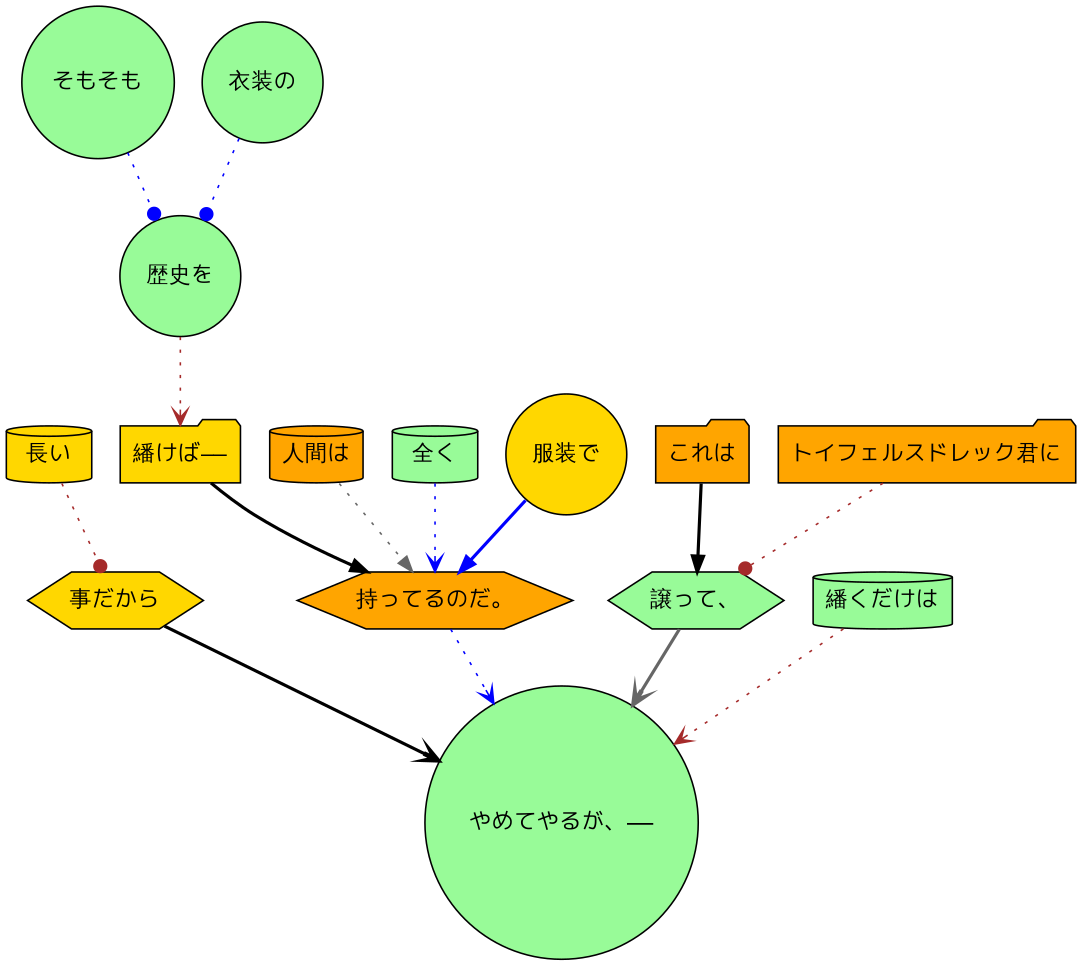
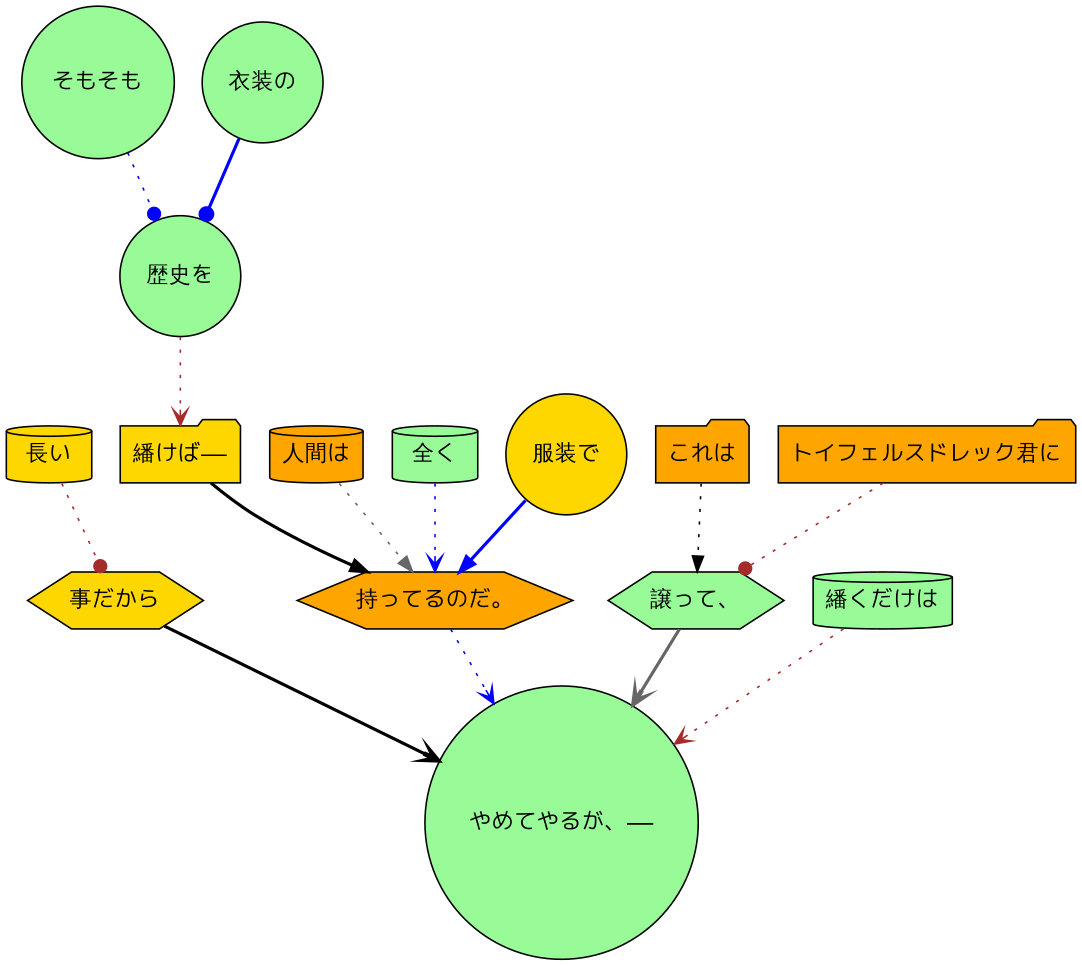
(224, 173) -> (224, 173)
(700, 520) -> (700, 520)
